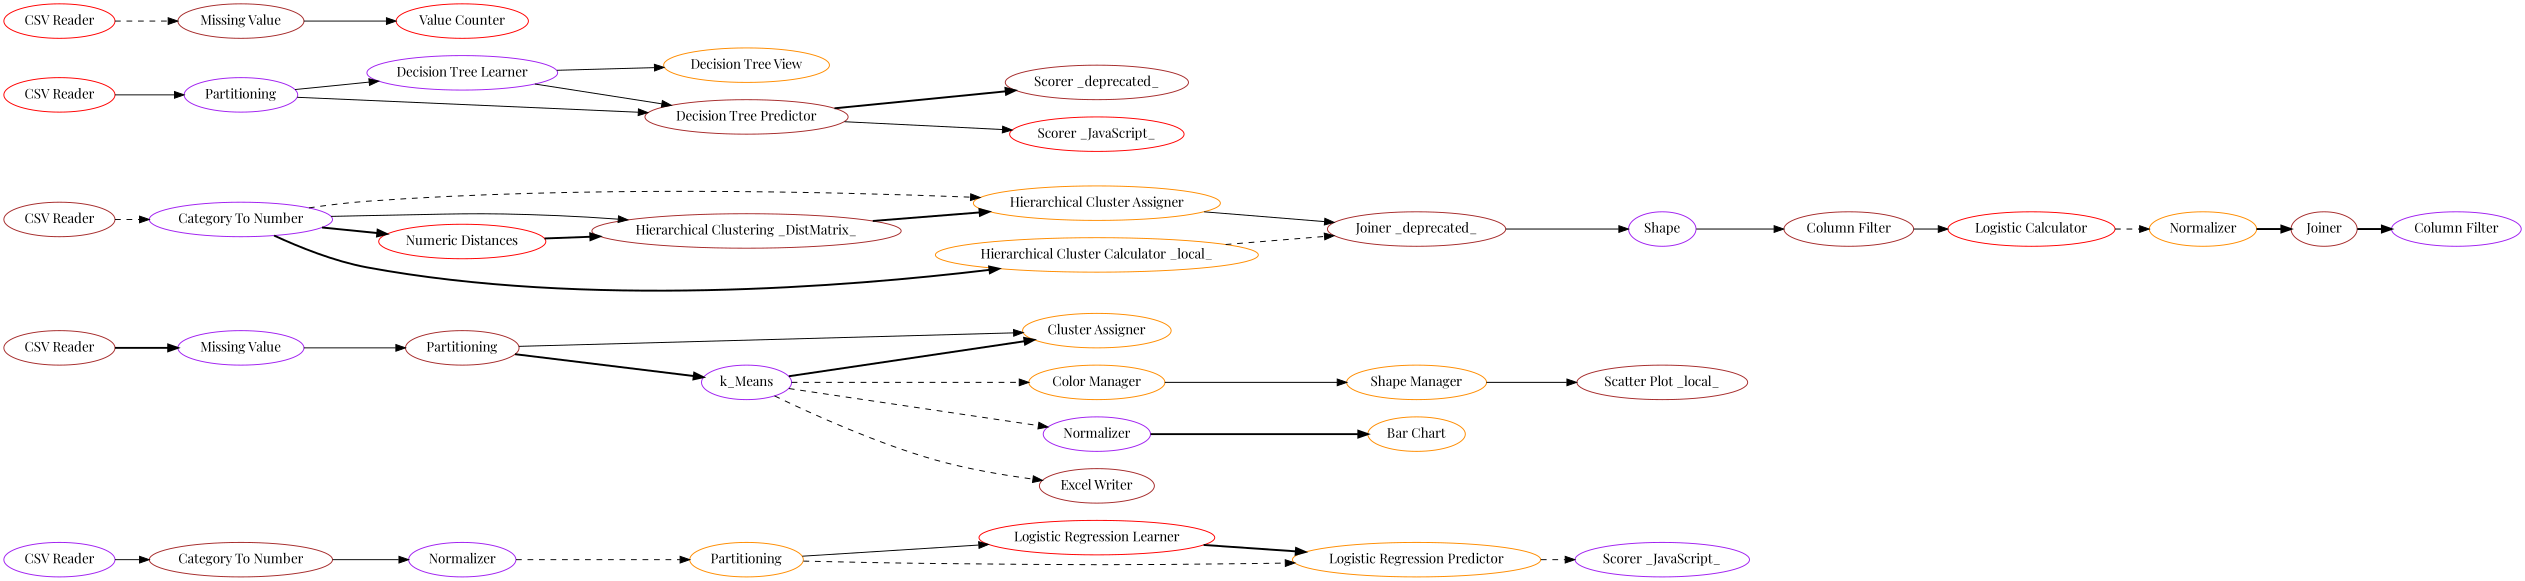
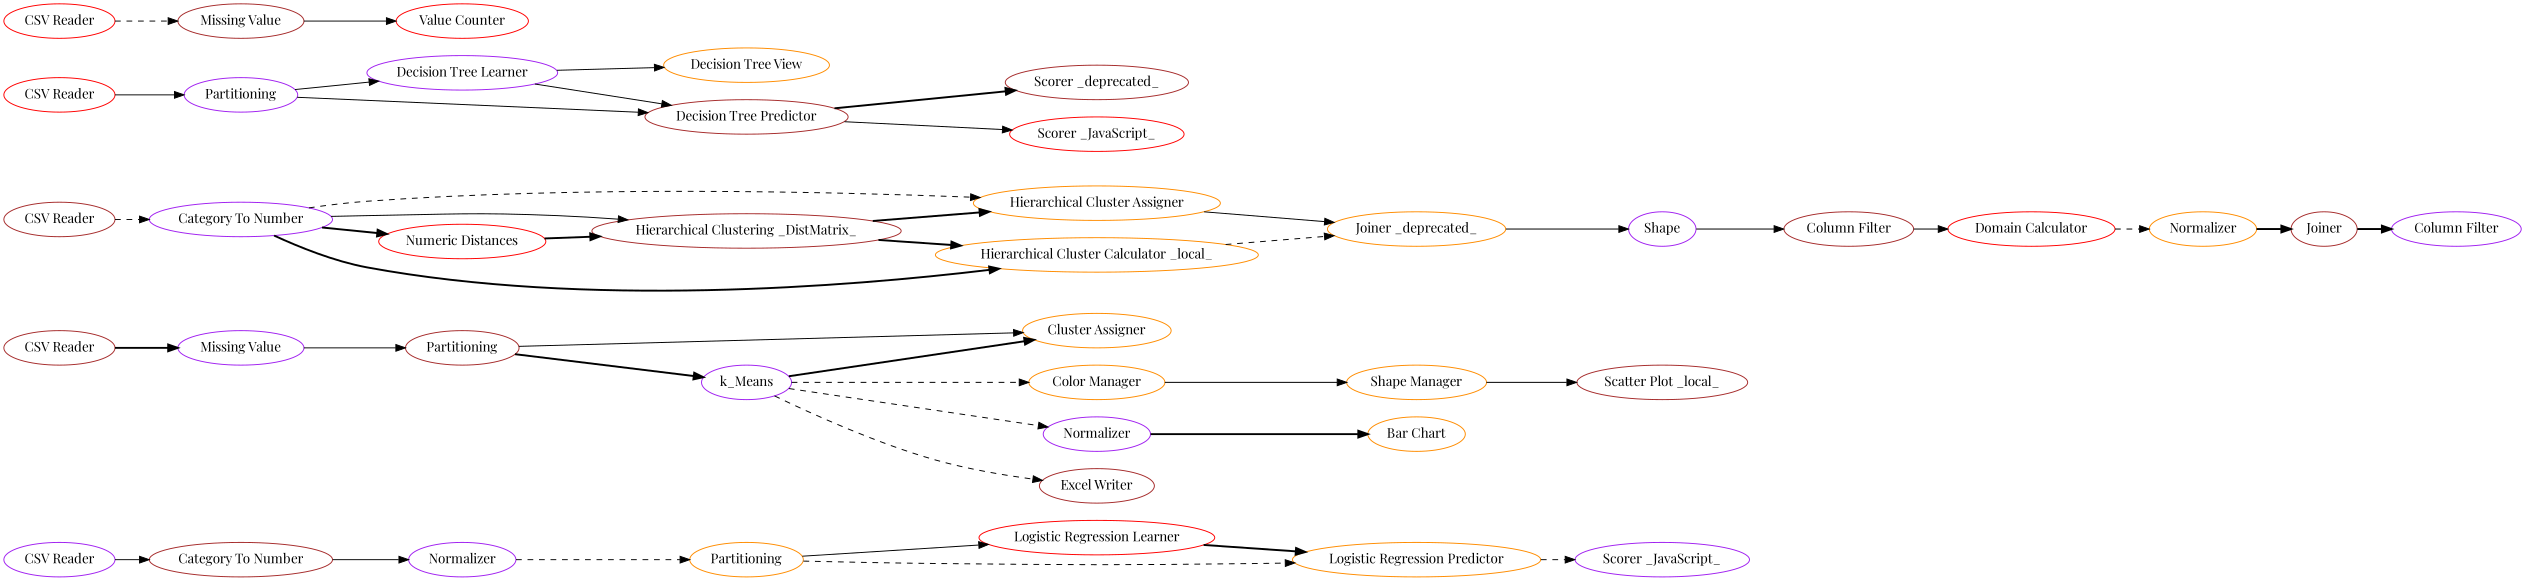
(1417, 229) -> (1417, 229)
(2031, 229) -> (2031, 229)
none -> (915, 242)
